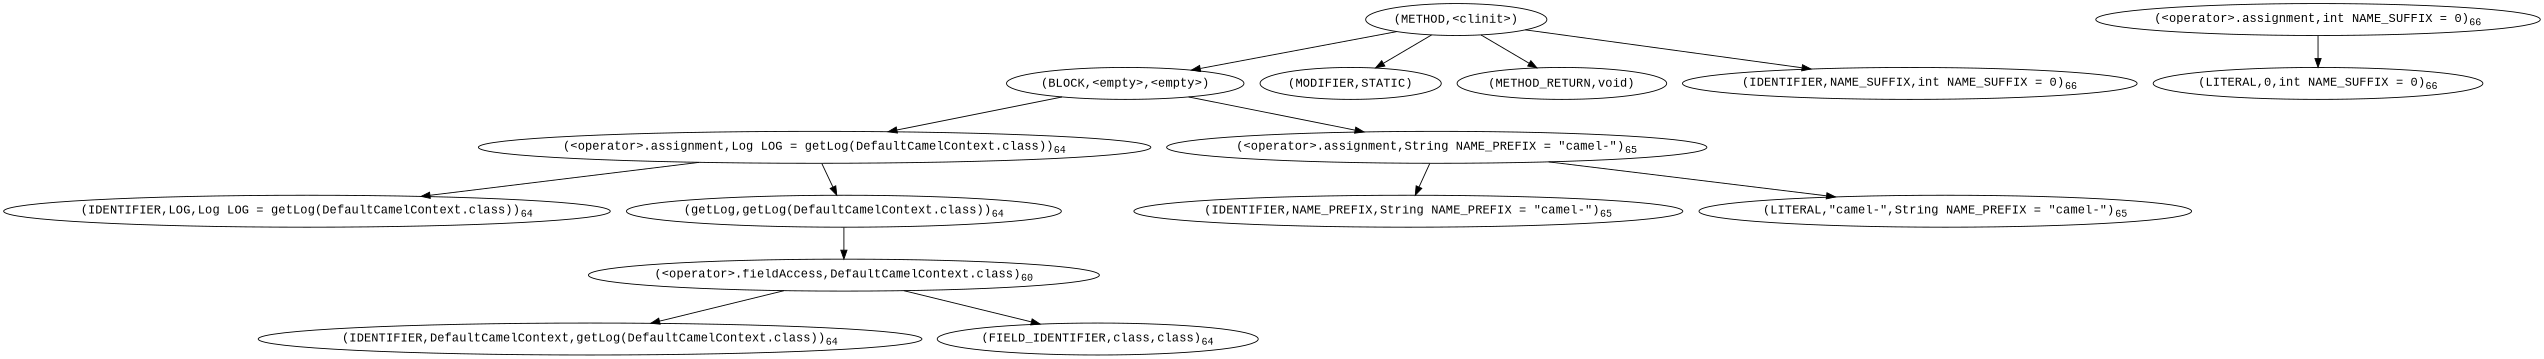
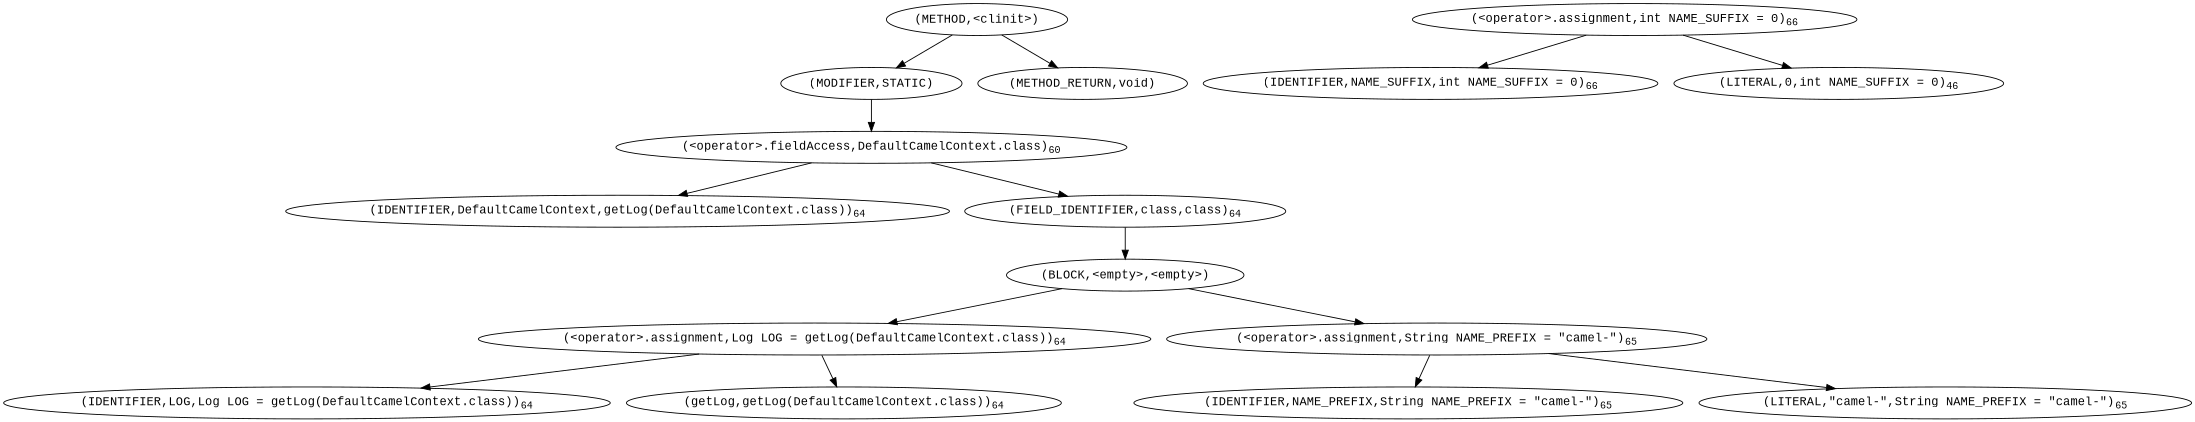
(1664, 49) -> (1537, 50)
(1299, 50) -> (1125, 239)
(2432, 82) -> (1952, 82)
(844, 239) -> (871, 111)
